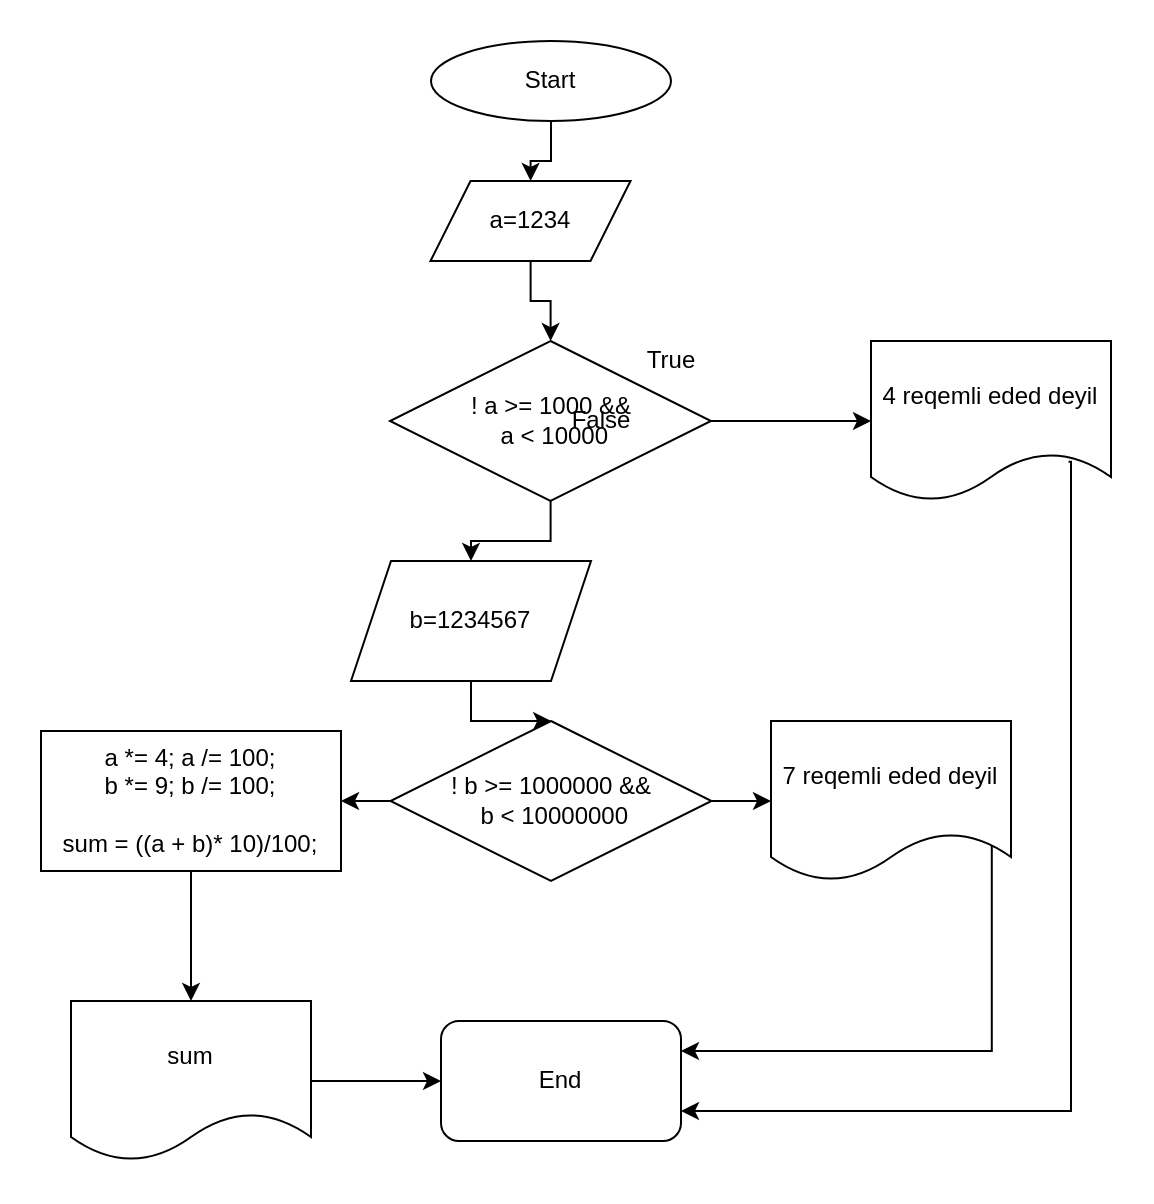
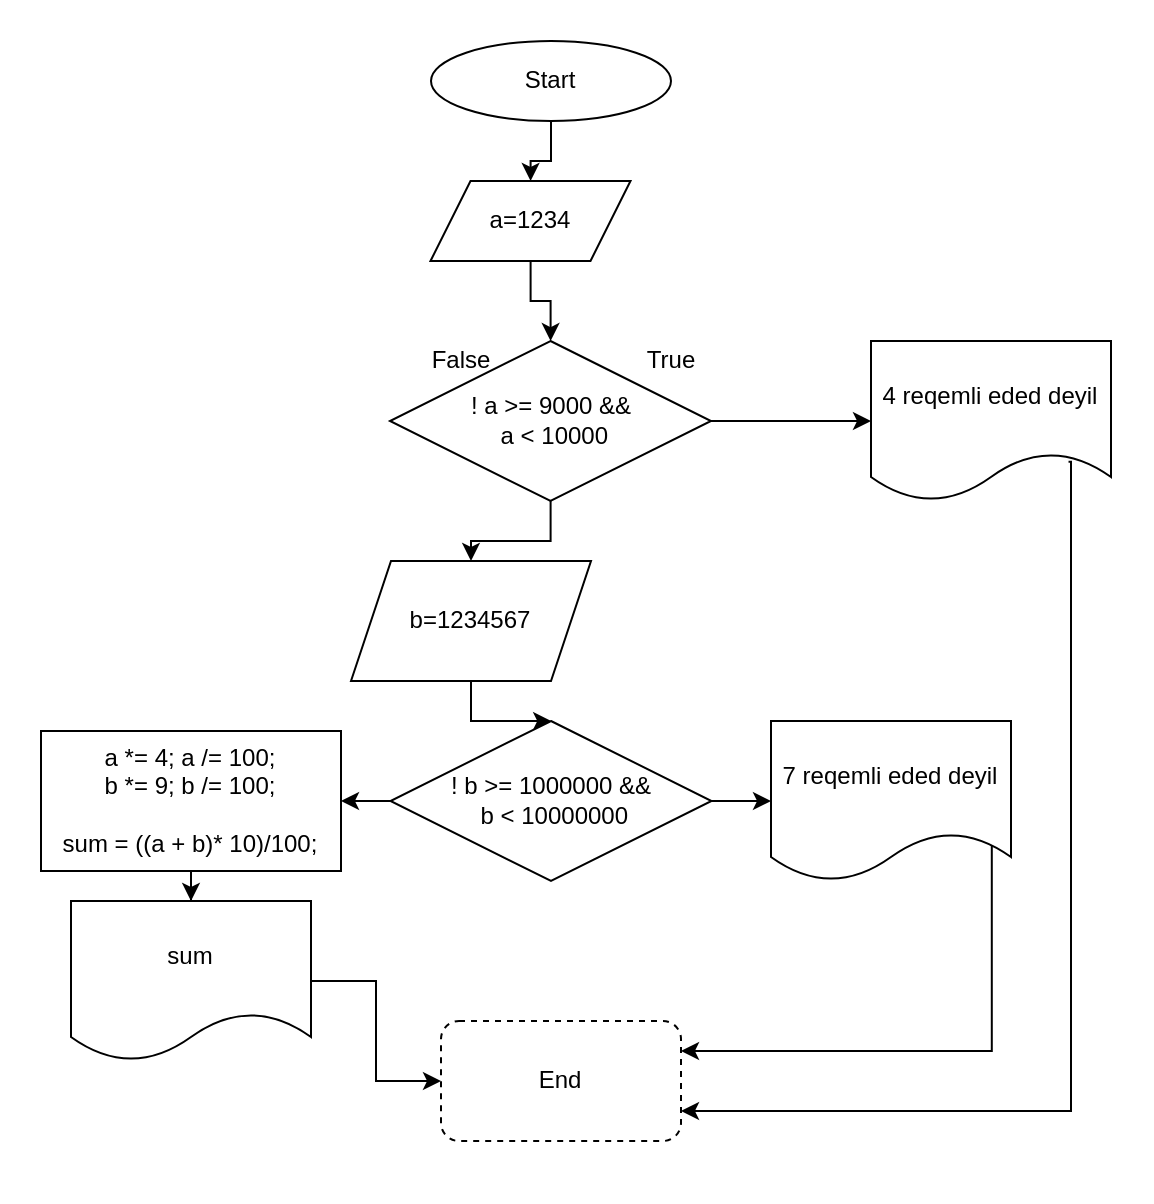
(552, 421) -> (552, 421)
(601, 421) -> (461, 361)
(191, 1081) -> (191, 981)
(561, 1081) -> (561, 1081)
